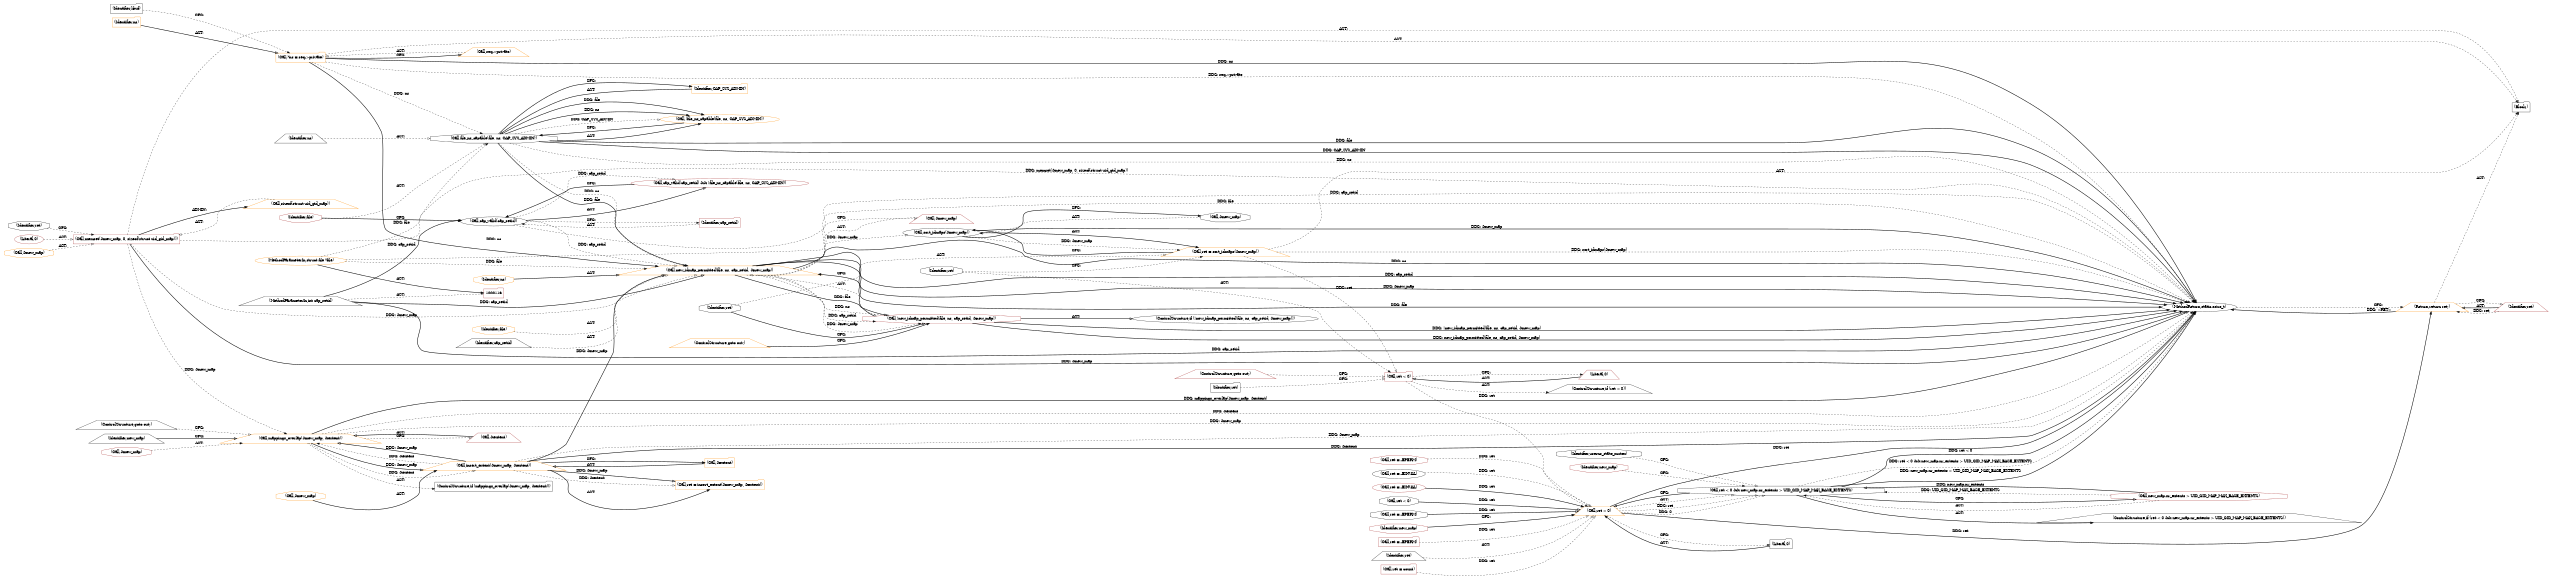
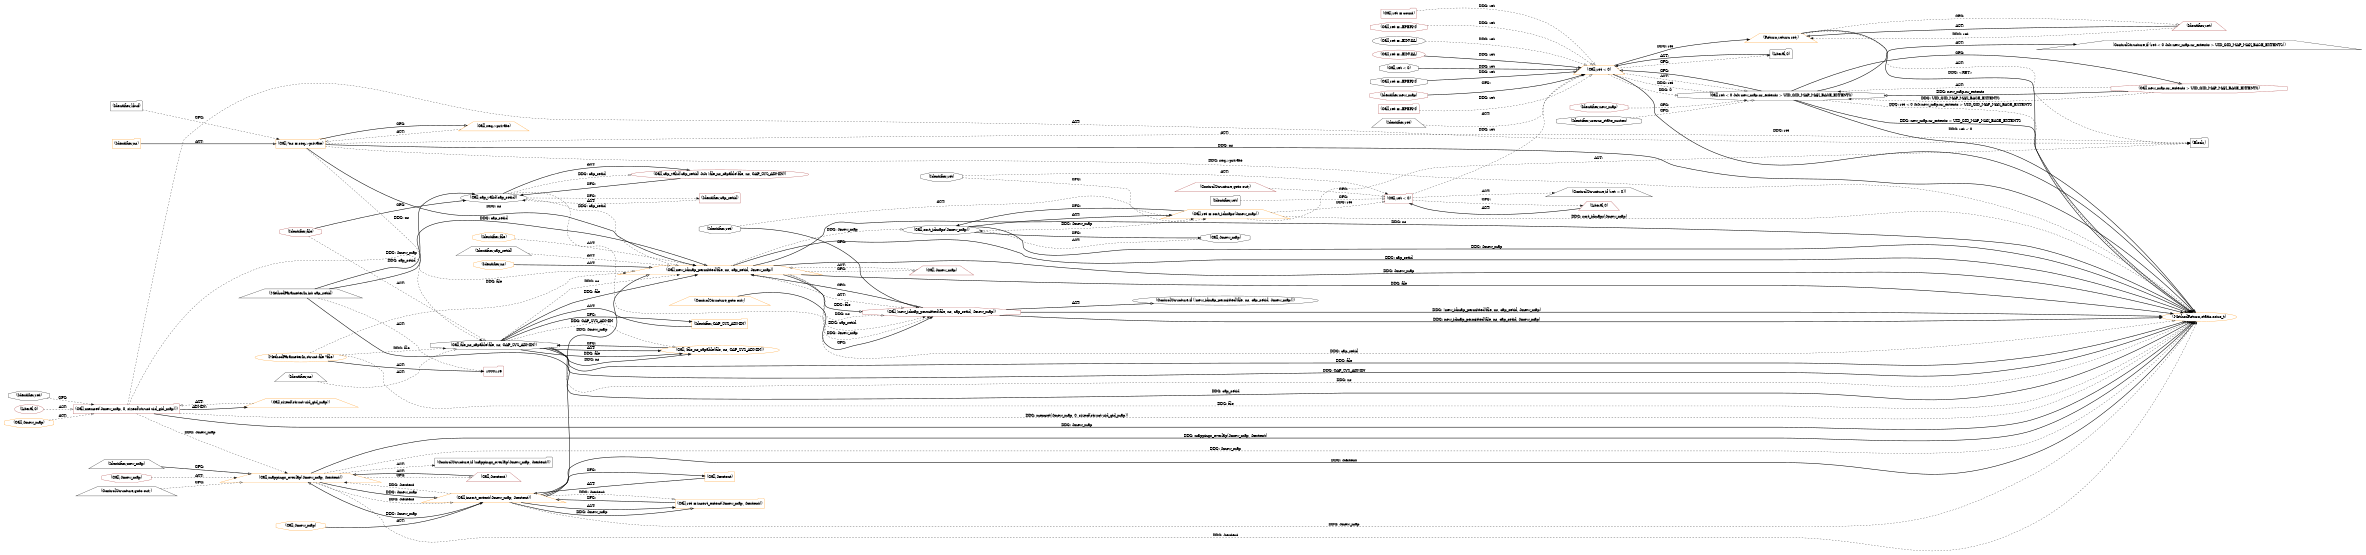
(2199, 307) -> (2199, 317)
(2319, 307) -> none
none -> (617, 501)
